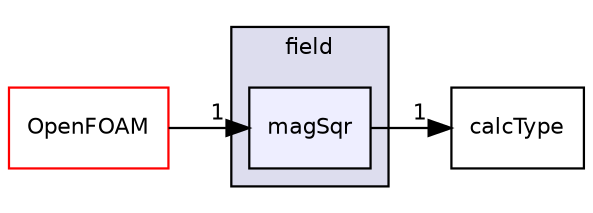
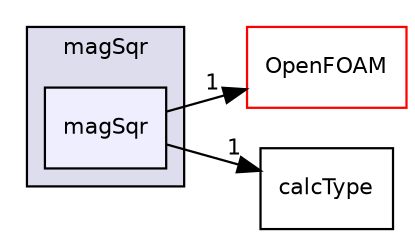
(310, 48) -> (106, 48)
(197, 128) -> (198, 103)
